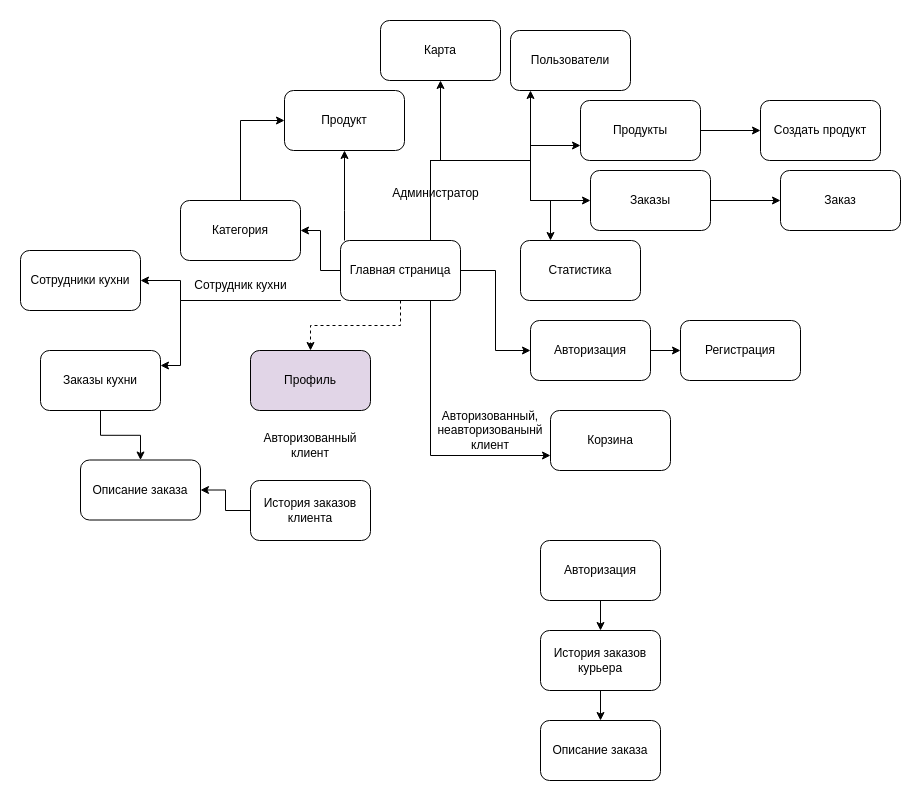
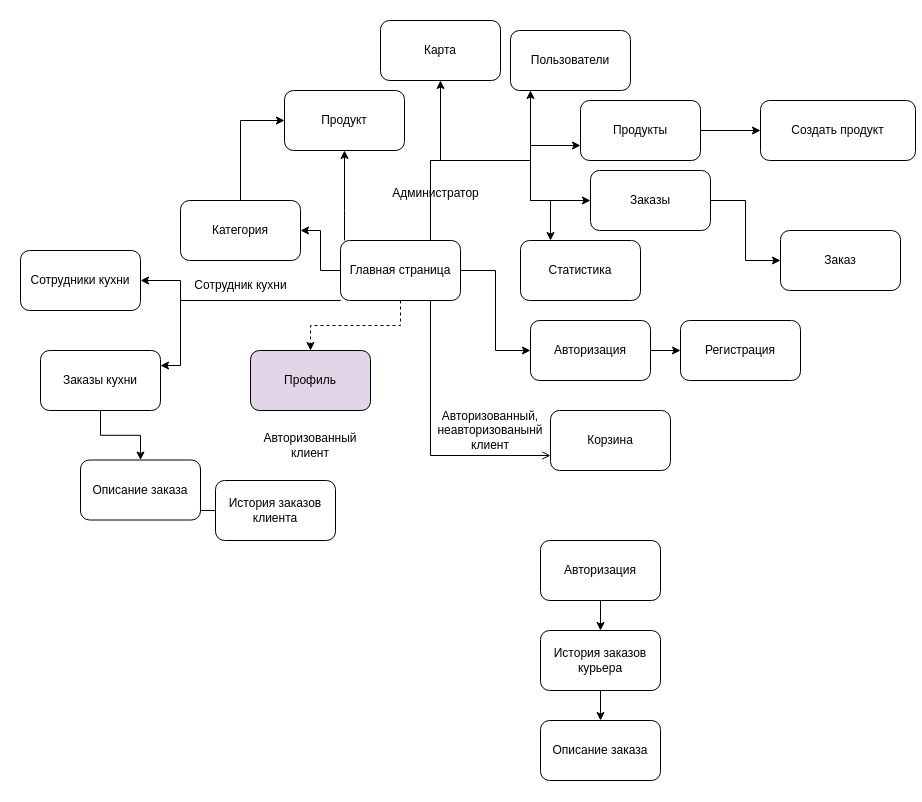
(821, 131) -> (838, 131)
(841, 201) -> (841, 261)
(542, 456) -> (543, 456)
(311, 511) -> (276, 511)
